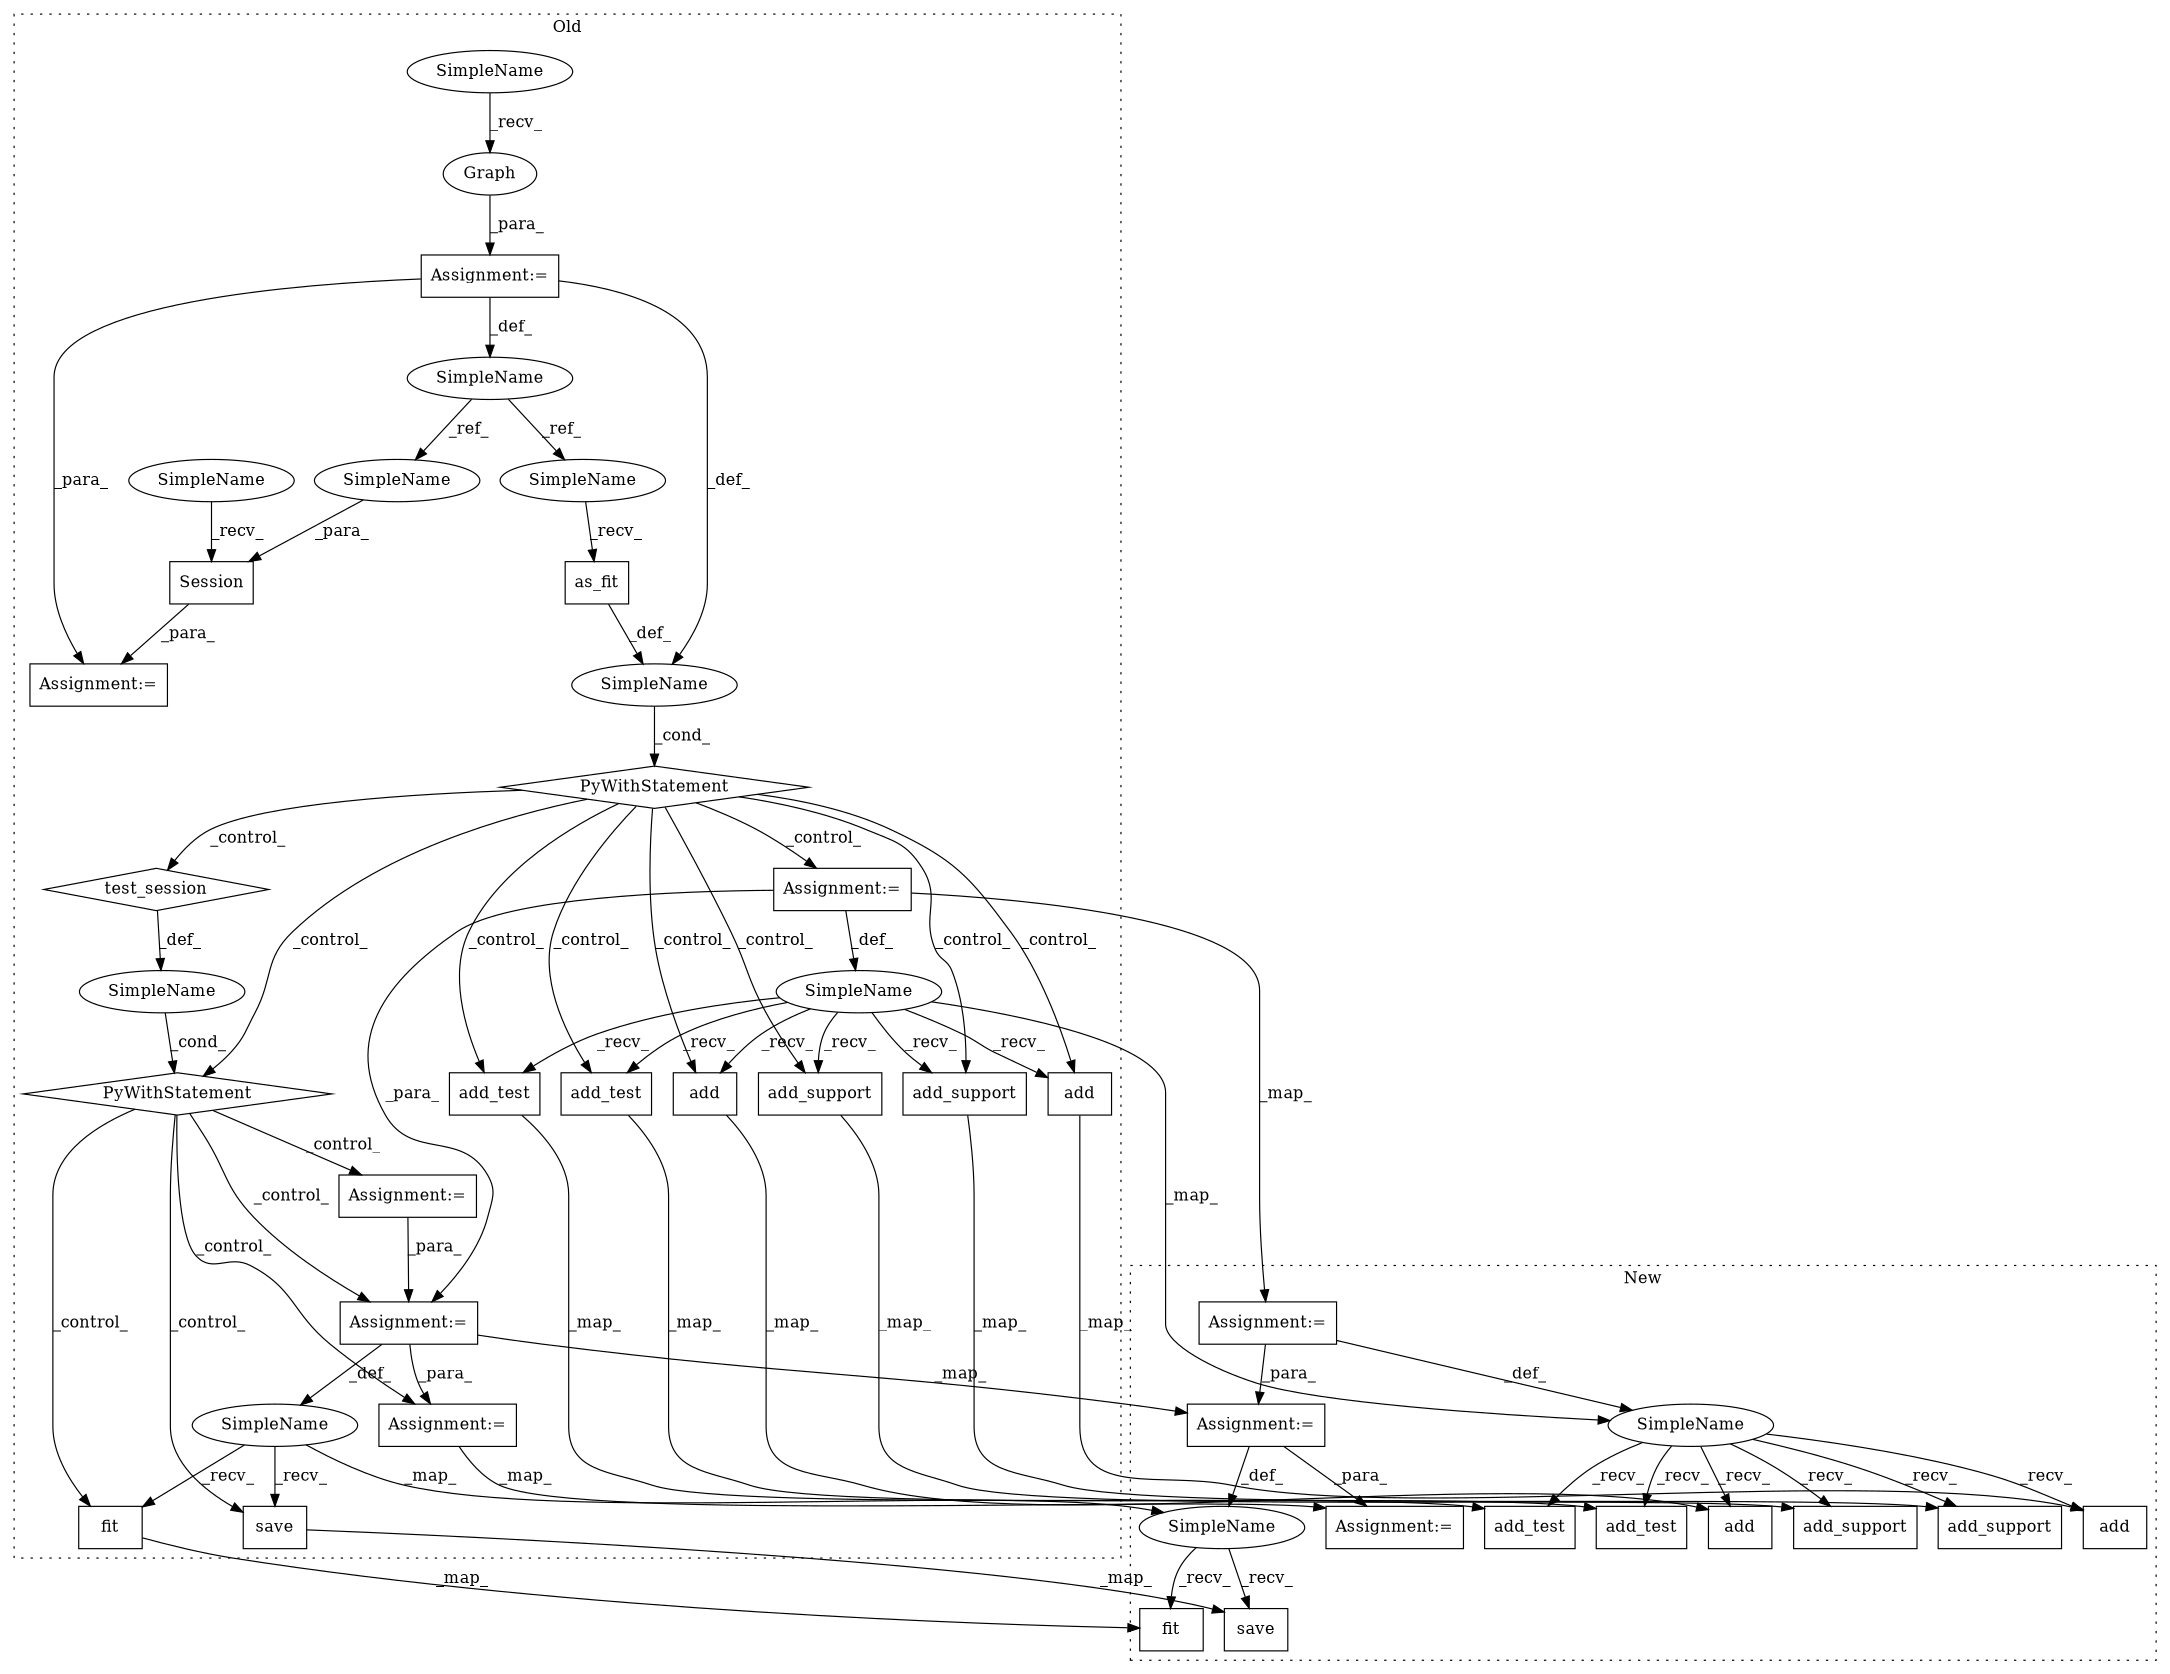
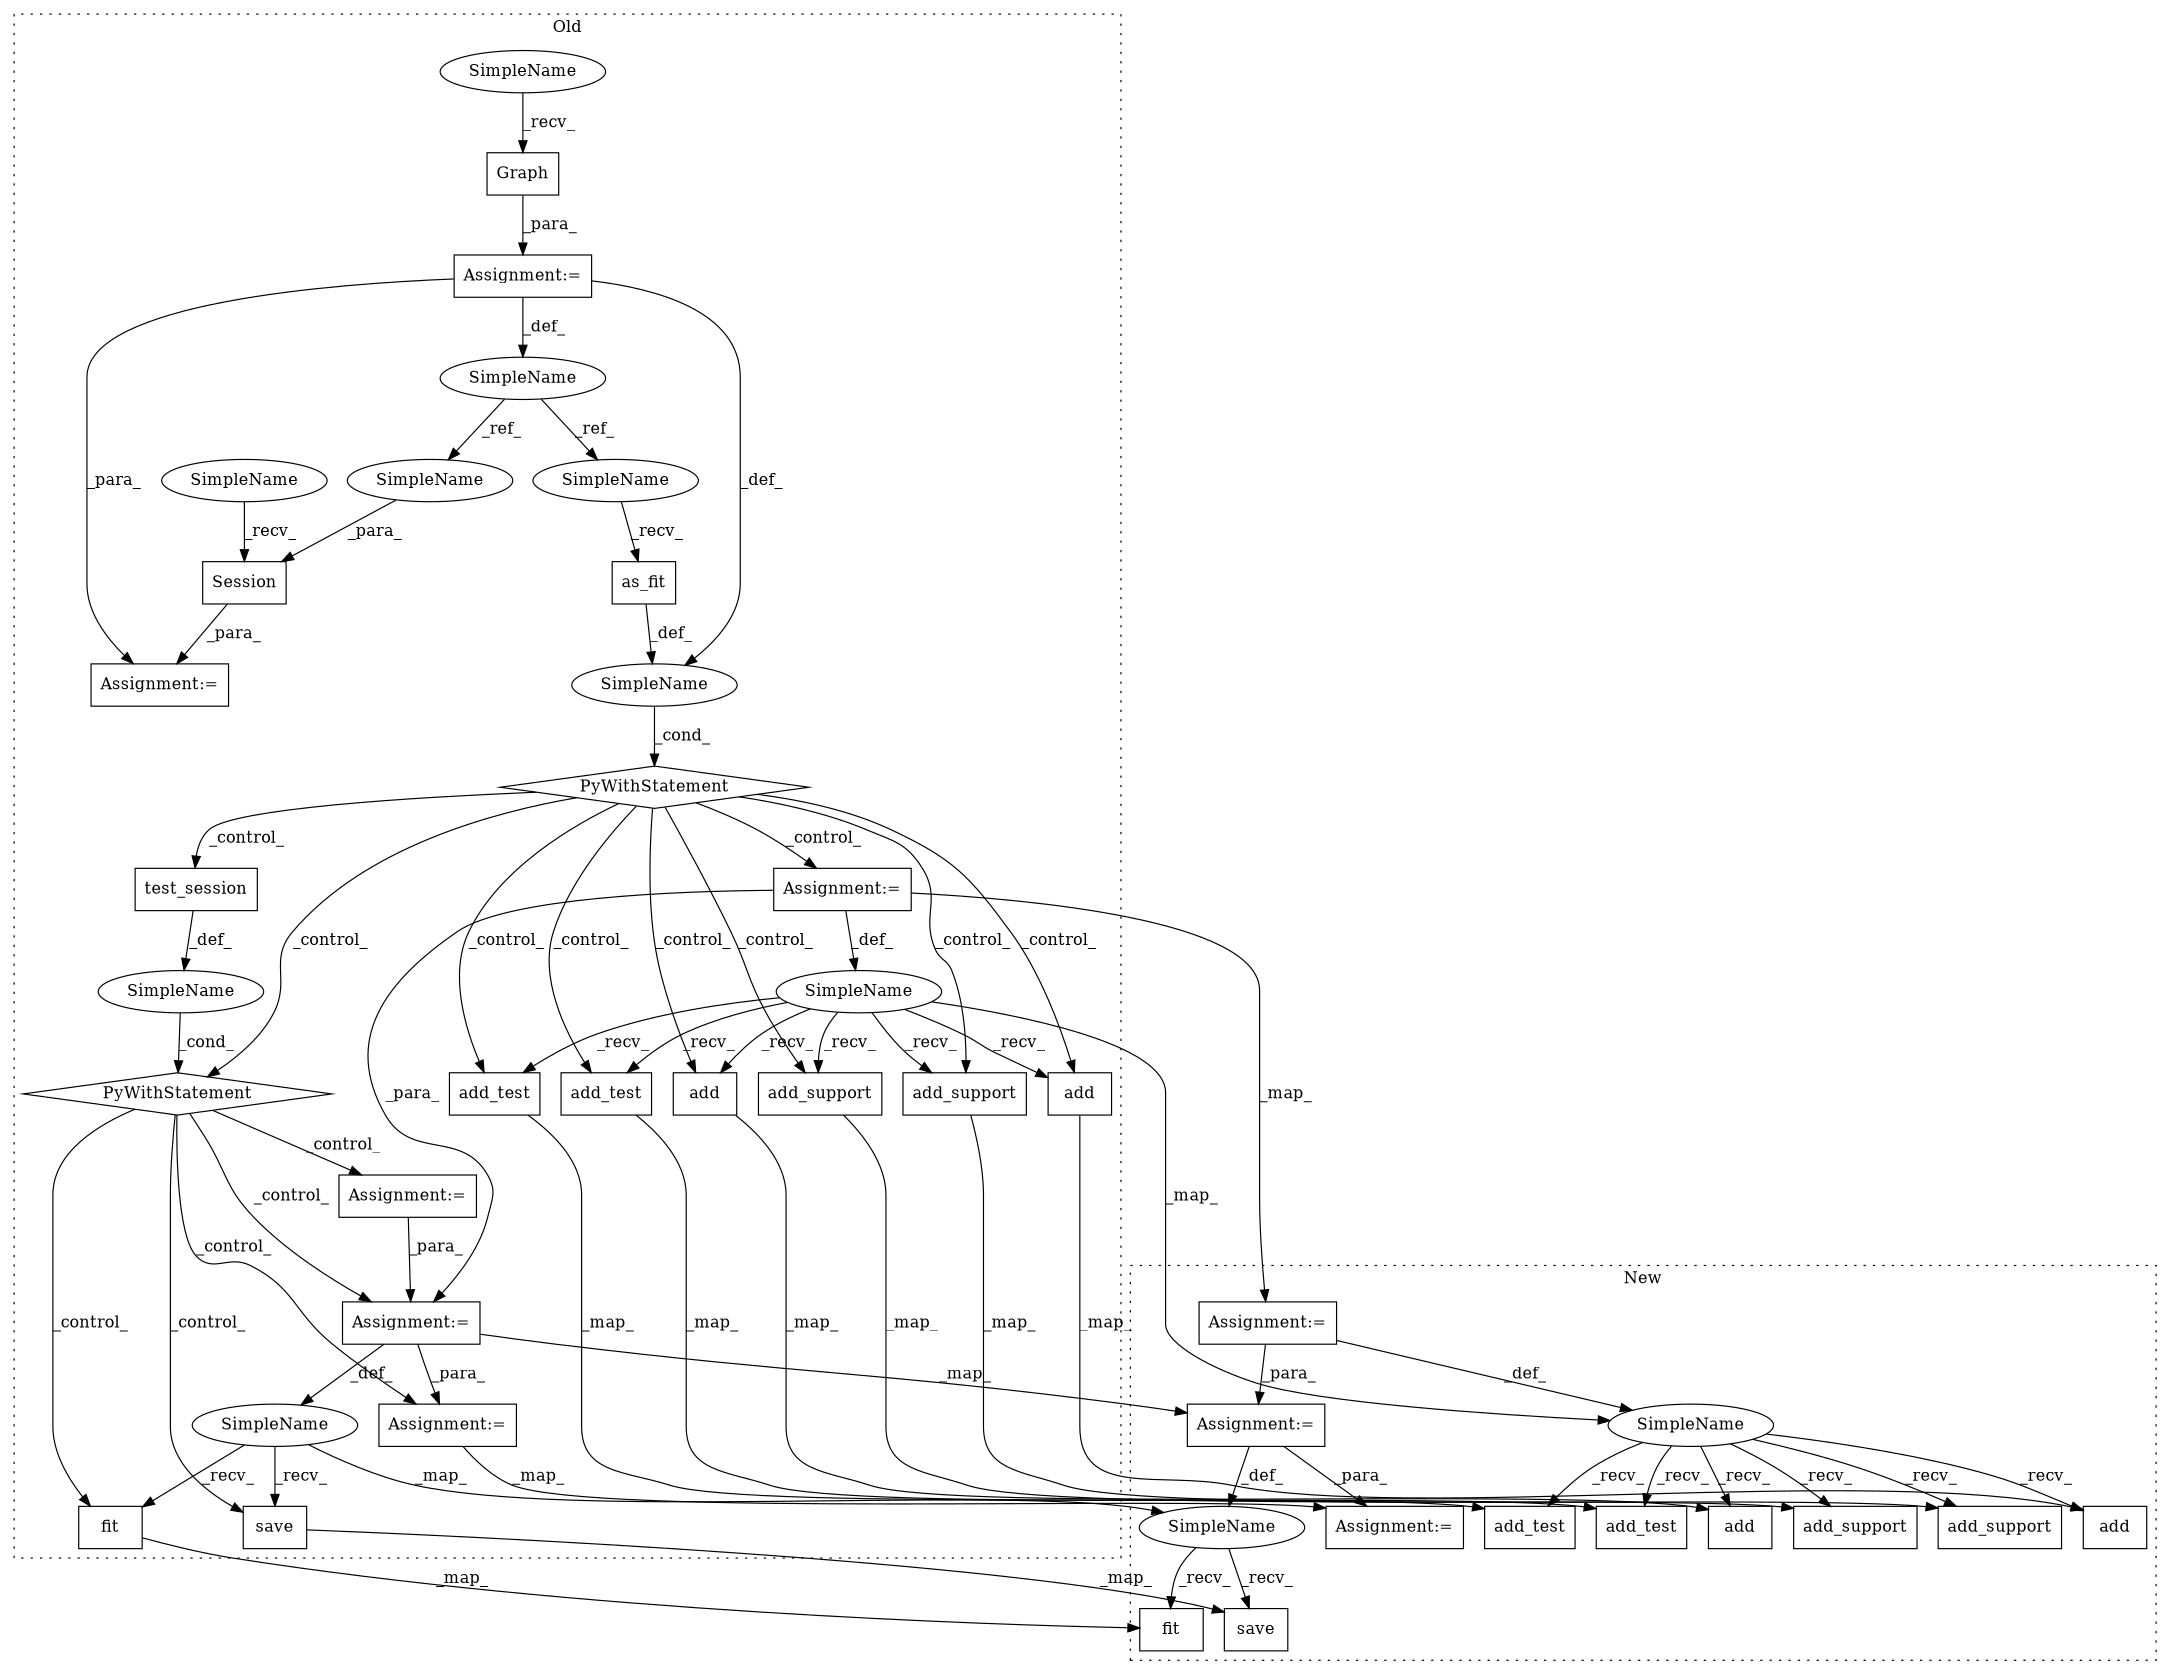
(490, 174) -> (523, 174)
(156, 889) -> (196, 889)
